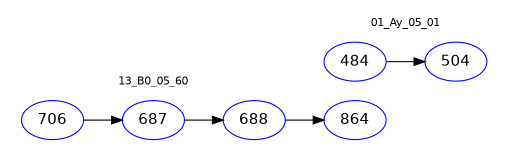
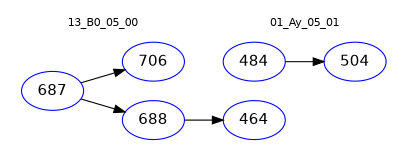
(153, 82) -> (103, 23)
(98, 120) -> (98, 78)
(355, 120) -> (254, 120)
